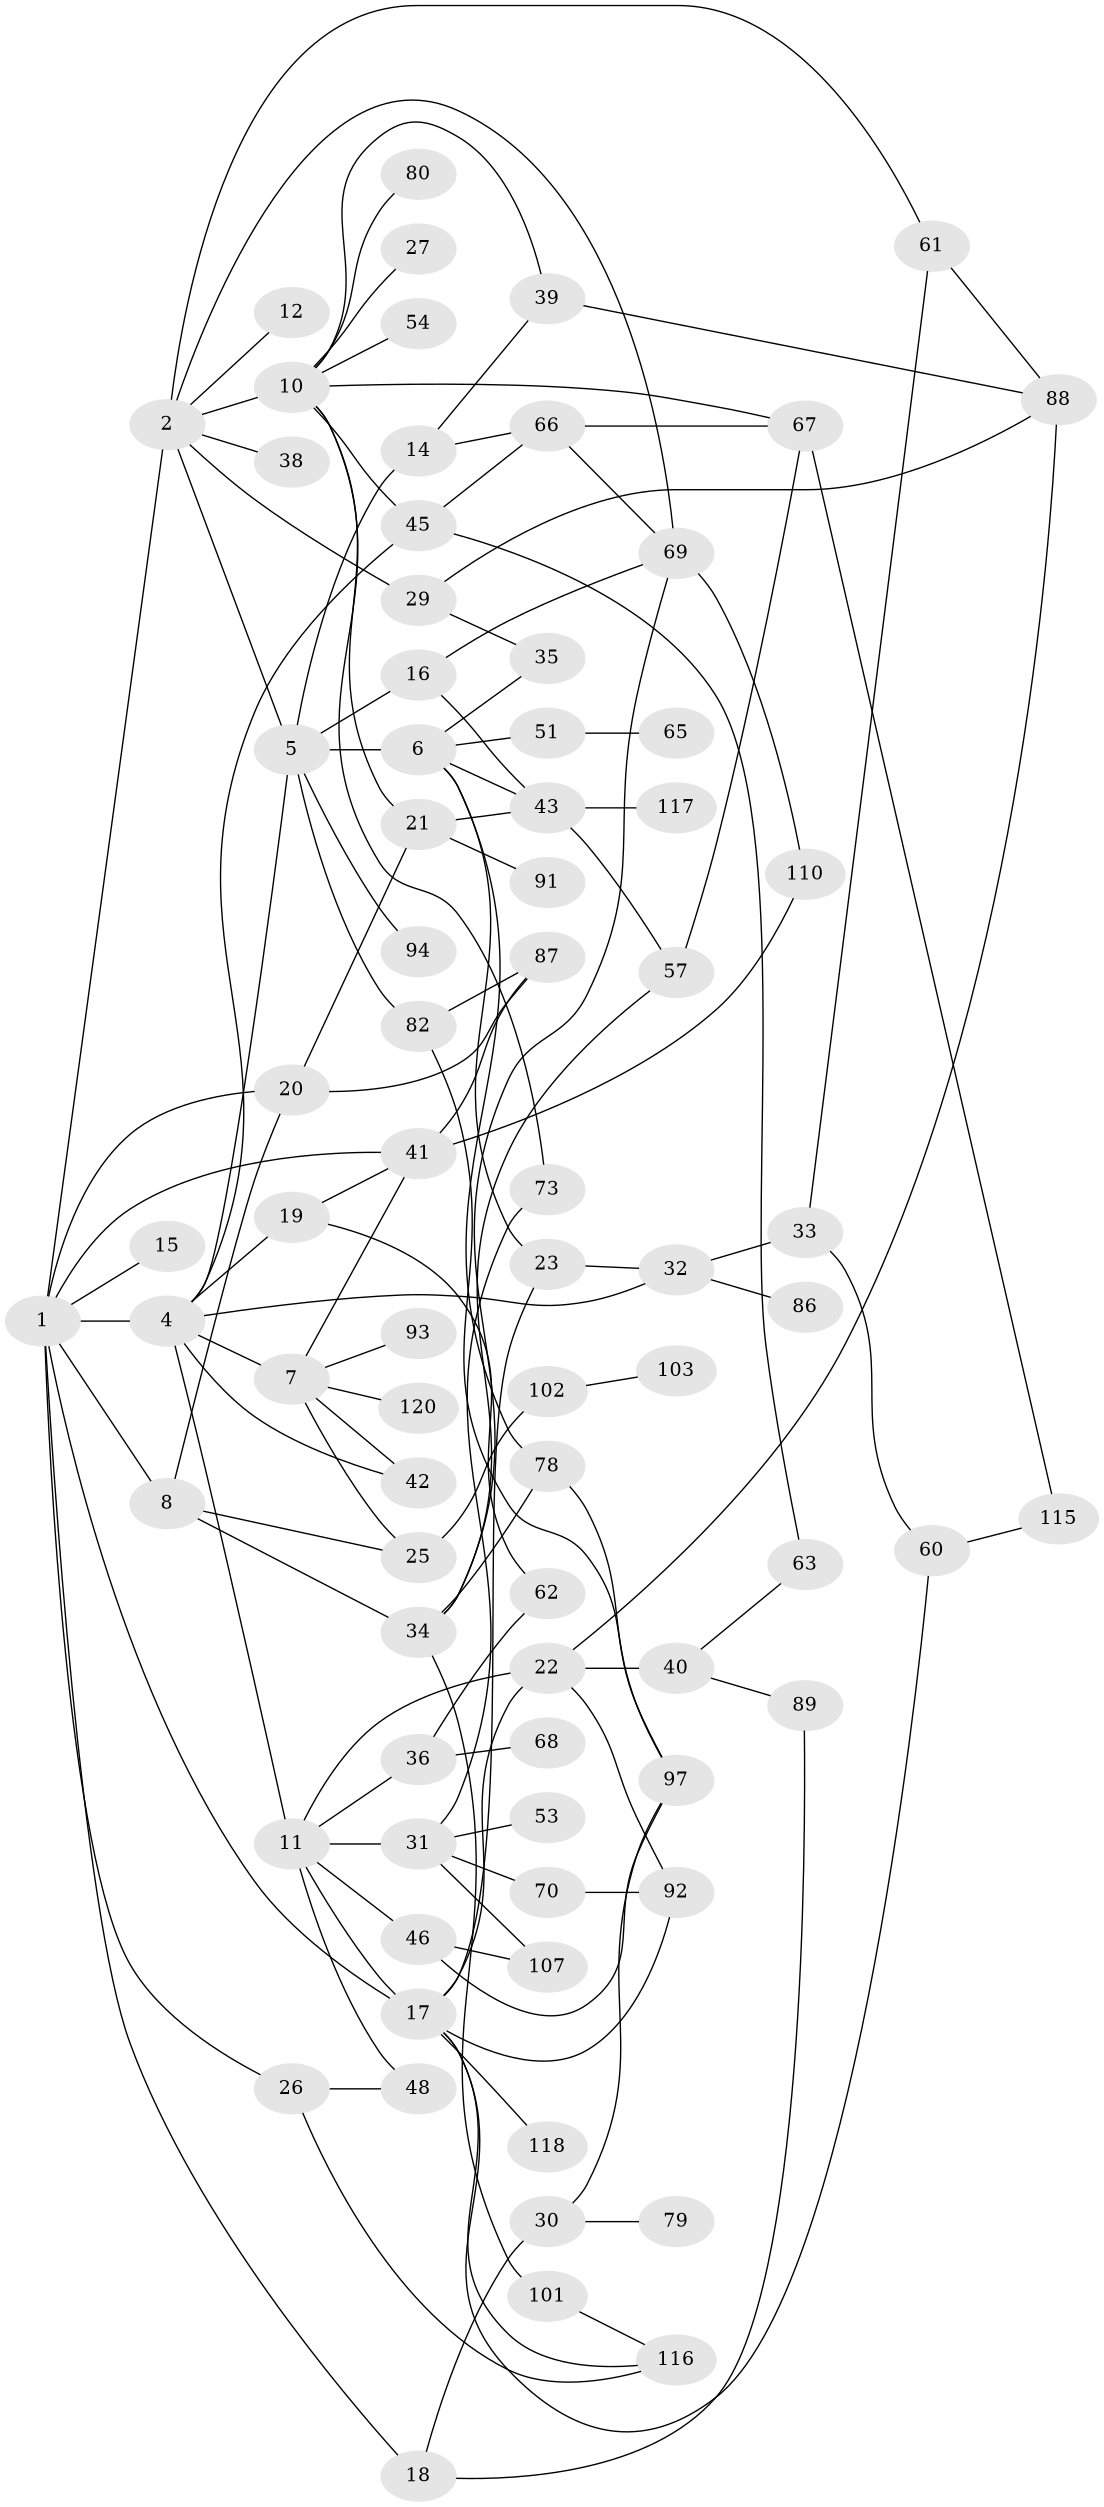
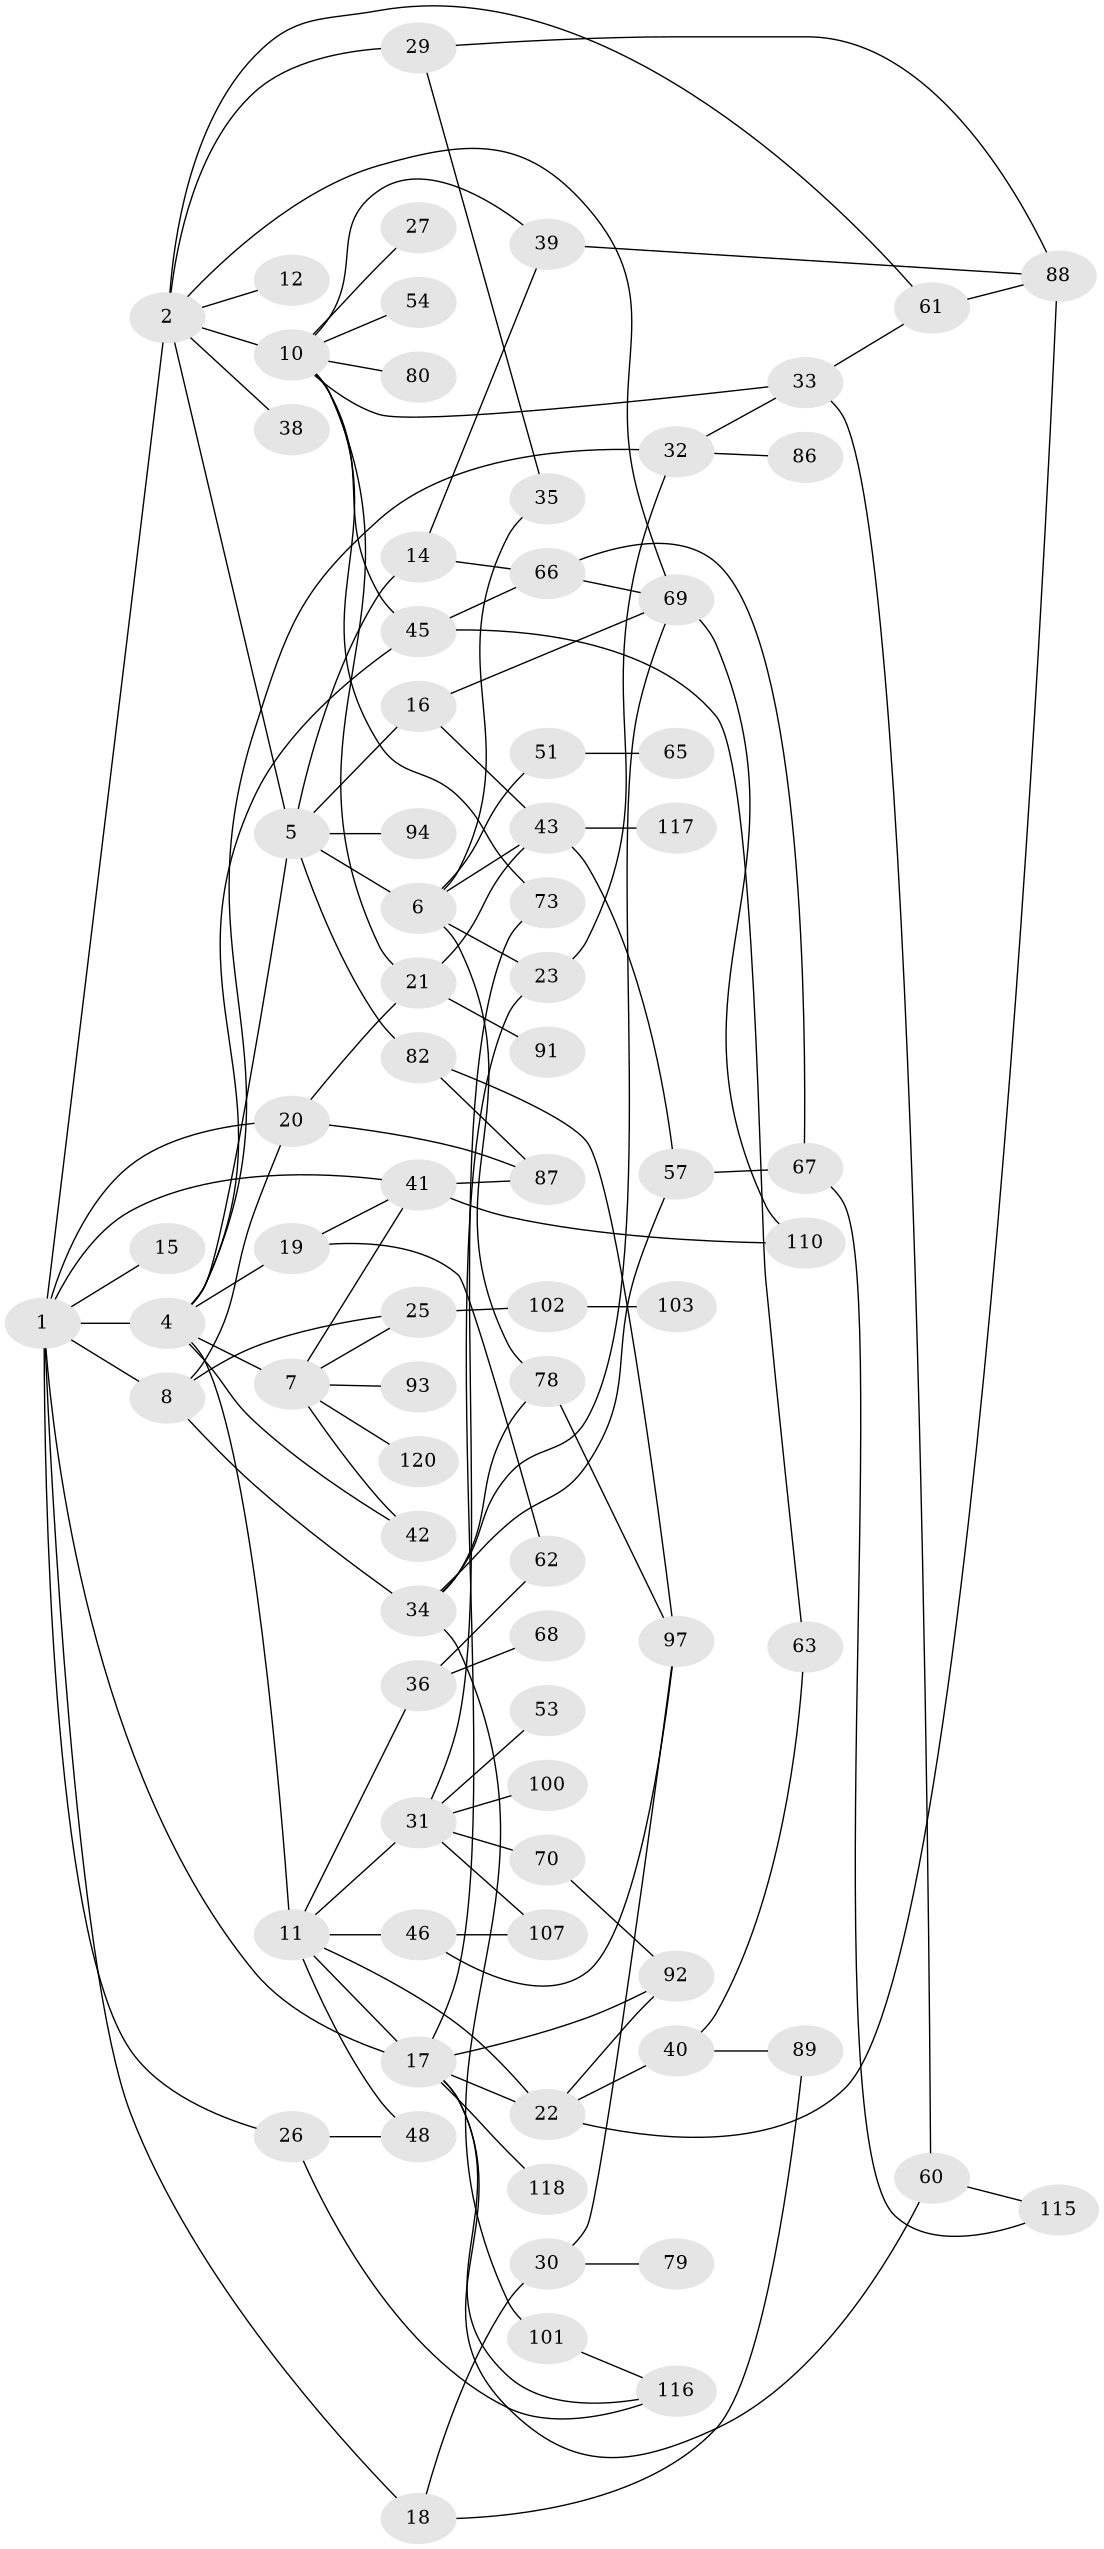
(551, 387) -> (536, 410)
none -> (548, 1785)
